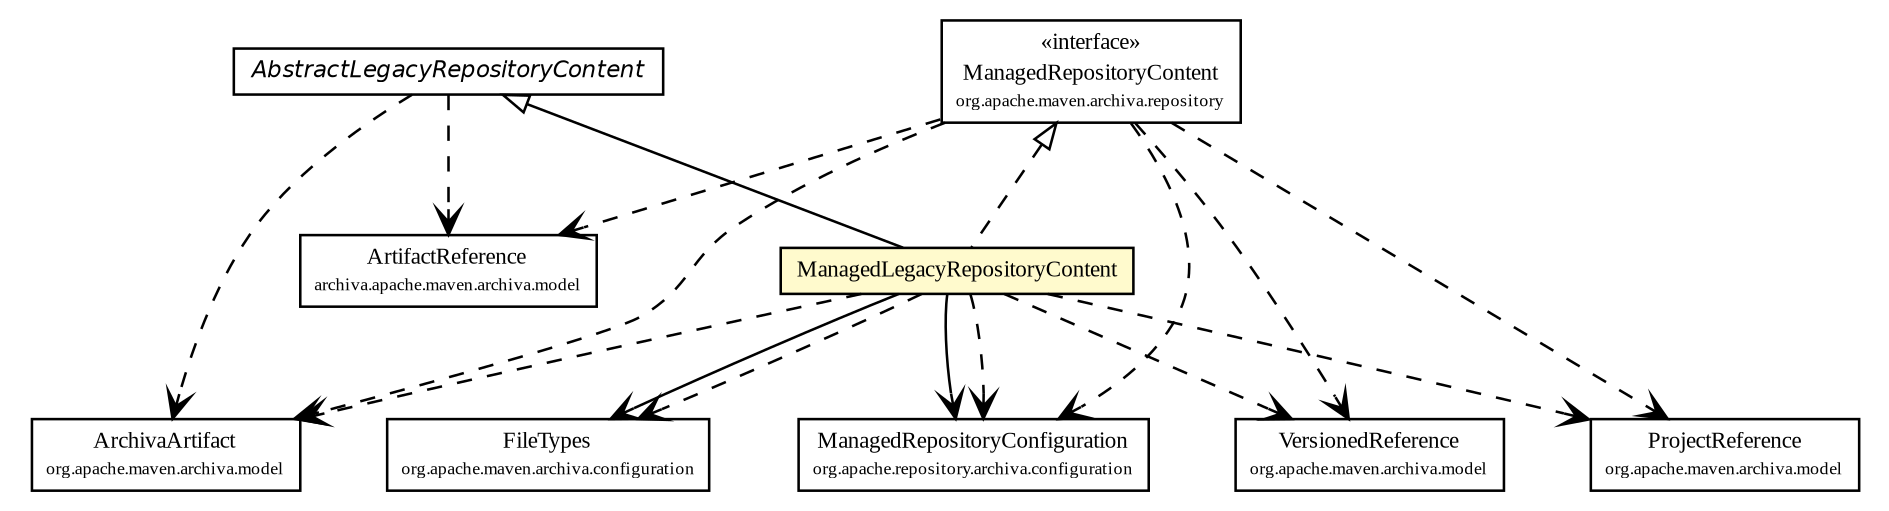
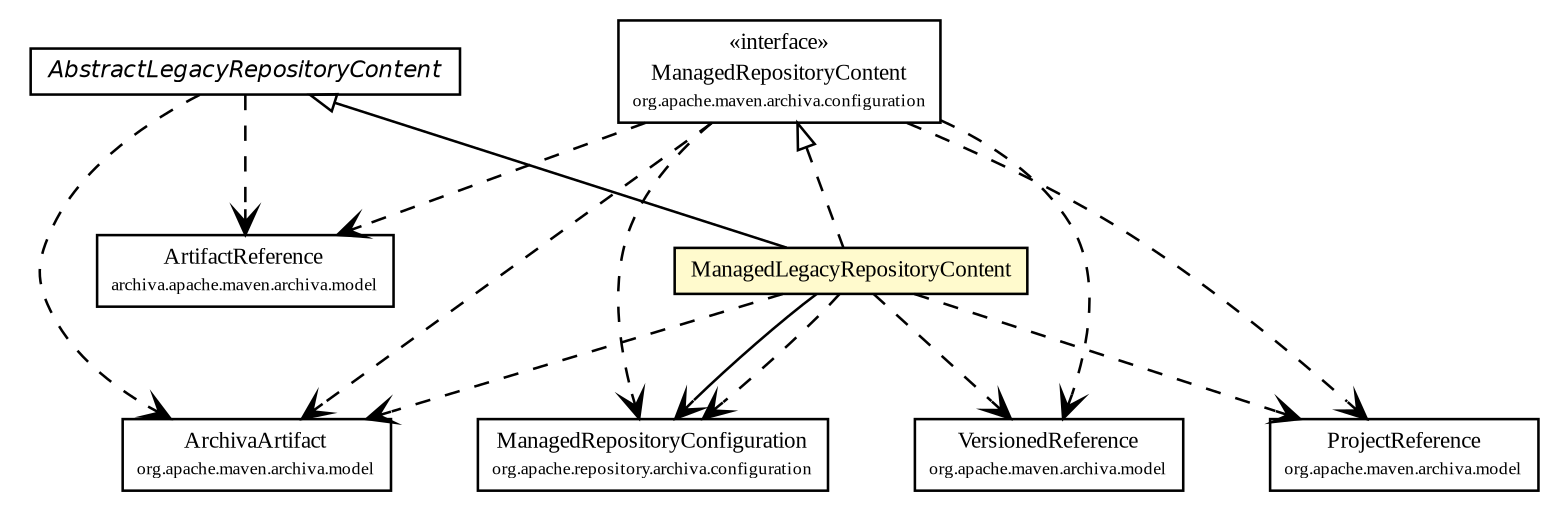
(1091, 101) -> (779, 101)
(548, 455) -> none
